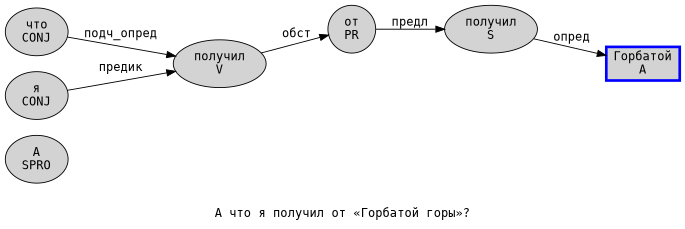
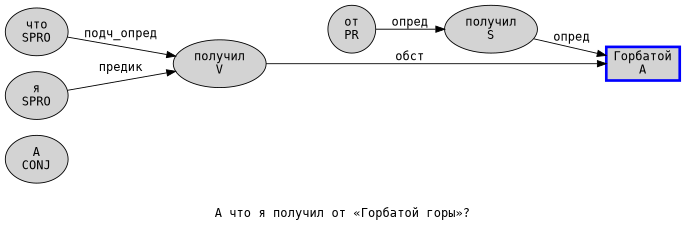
(410, 23) -> (410, 23)
(37, 32) -> (37, 32)
(291, 45) -> (432, 64)
(37, 96) -> (37, 96)
(37, 159) -> (37, 159)
